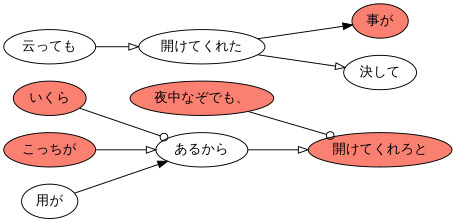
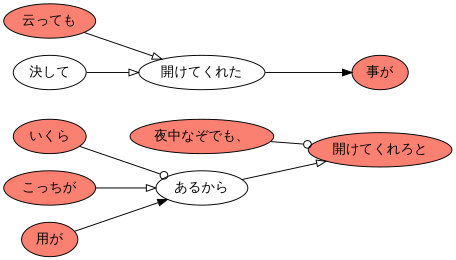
(50, 47) -> (50, 21)
(297, 60) -> (108, 73)
(50, 201) -> (50, 239)
